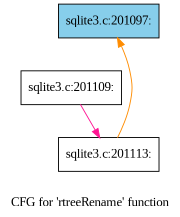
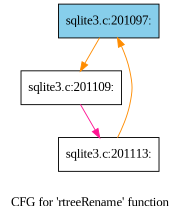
none -> (92, 50)
